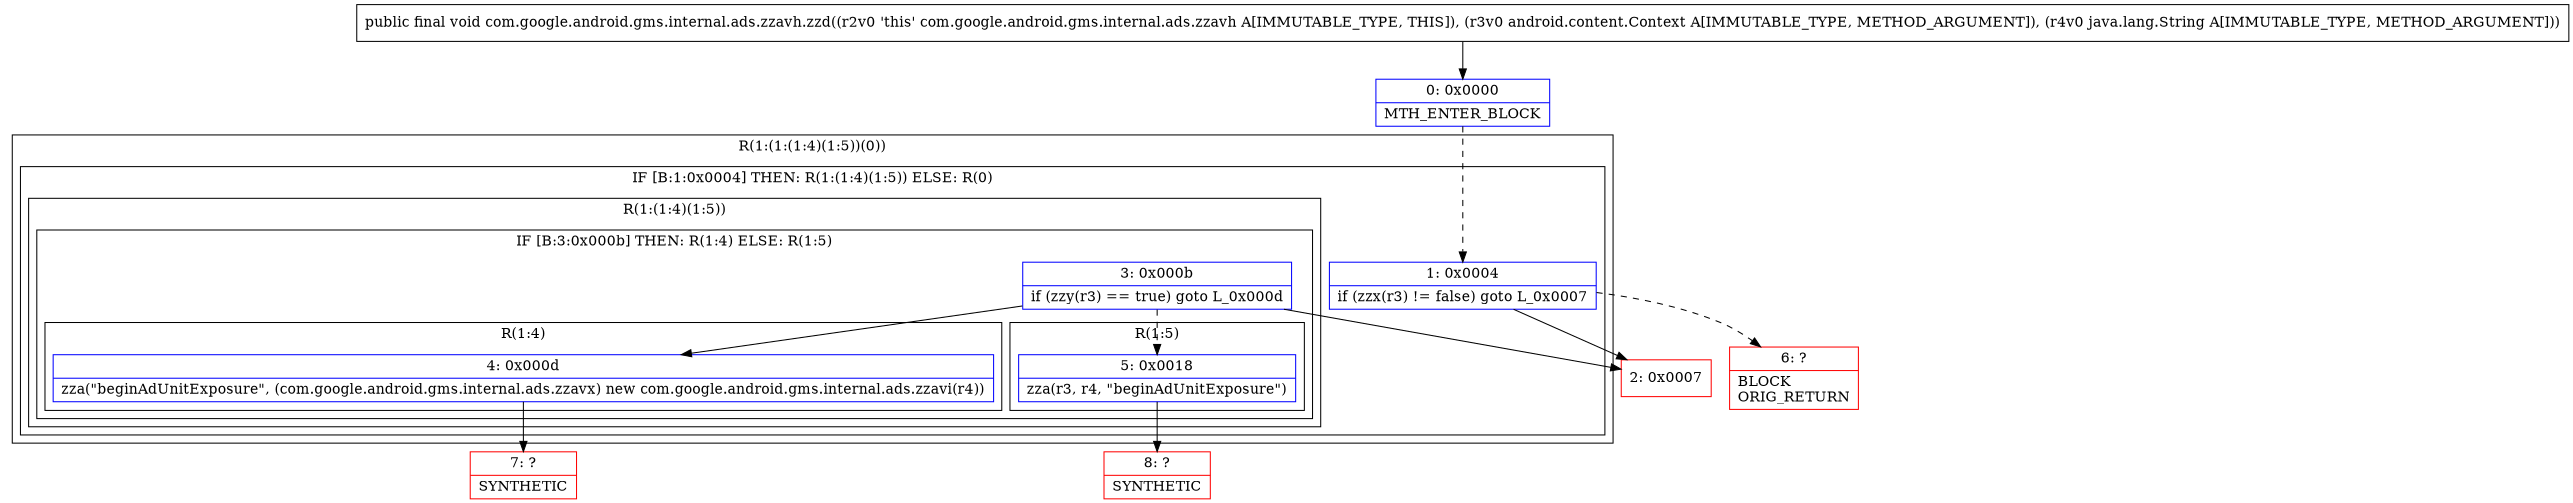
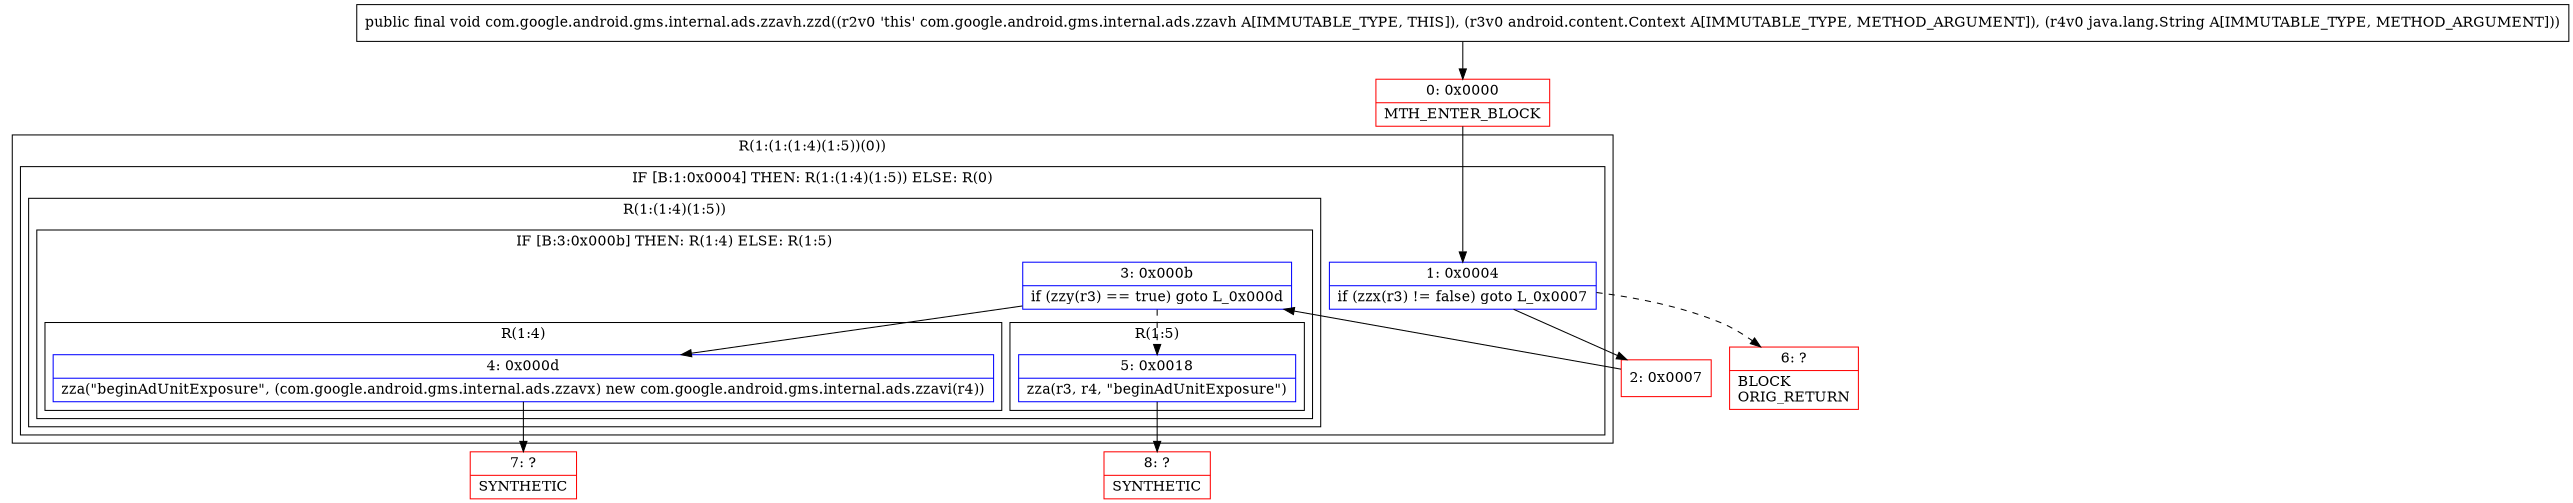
(1463, 103) -> (1463, 103)
(1463, 189) -> (1463, 189)
(1447, 338) -> (1457, 340)
